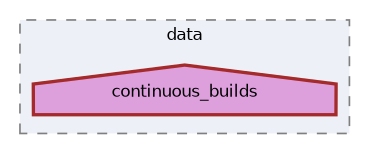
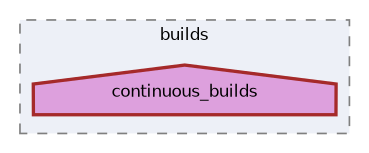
(185, 36) -> (185, 36)
